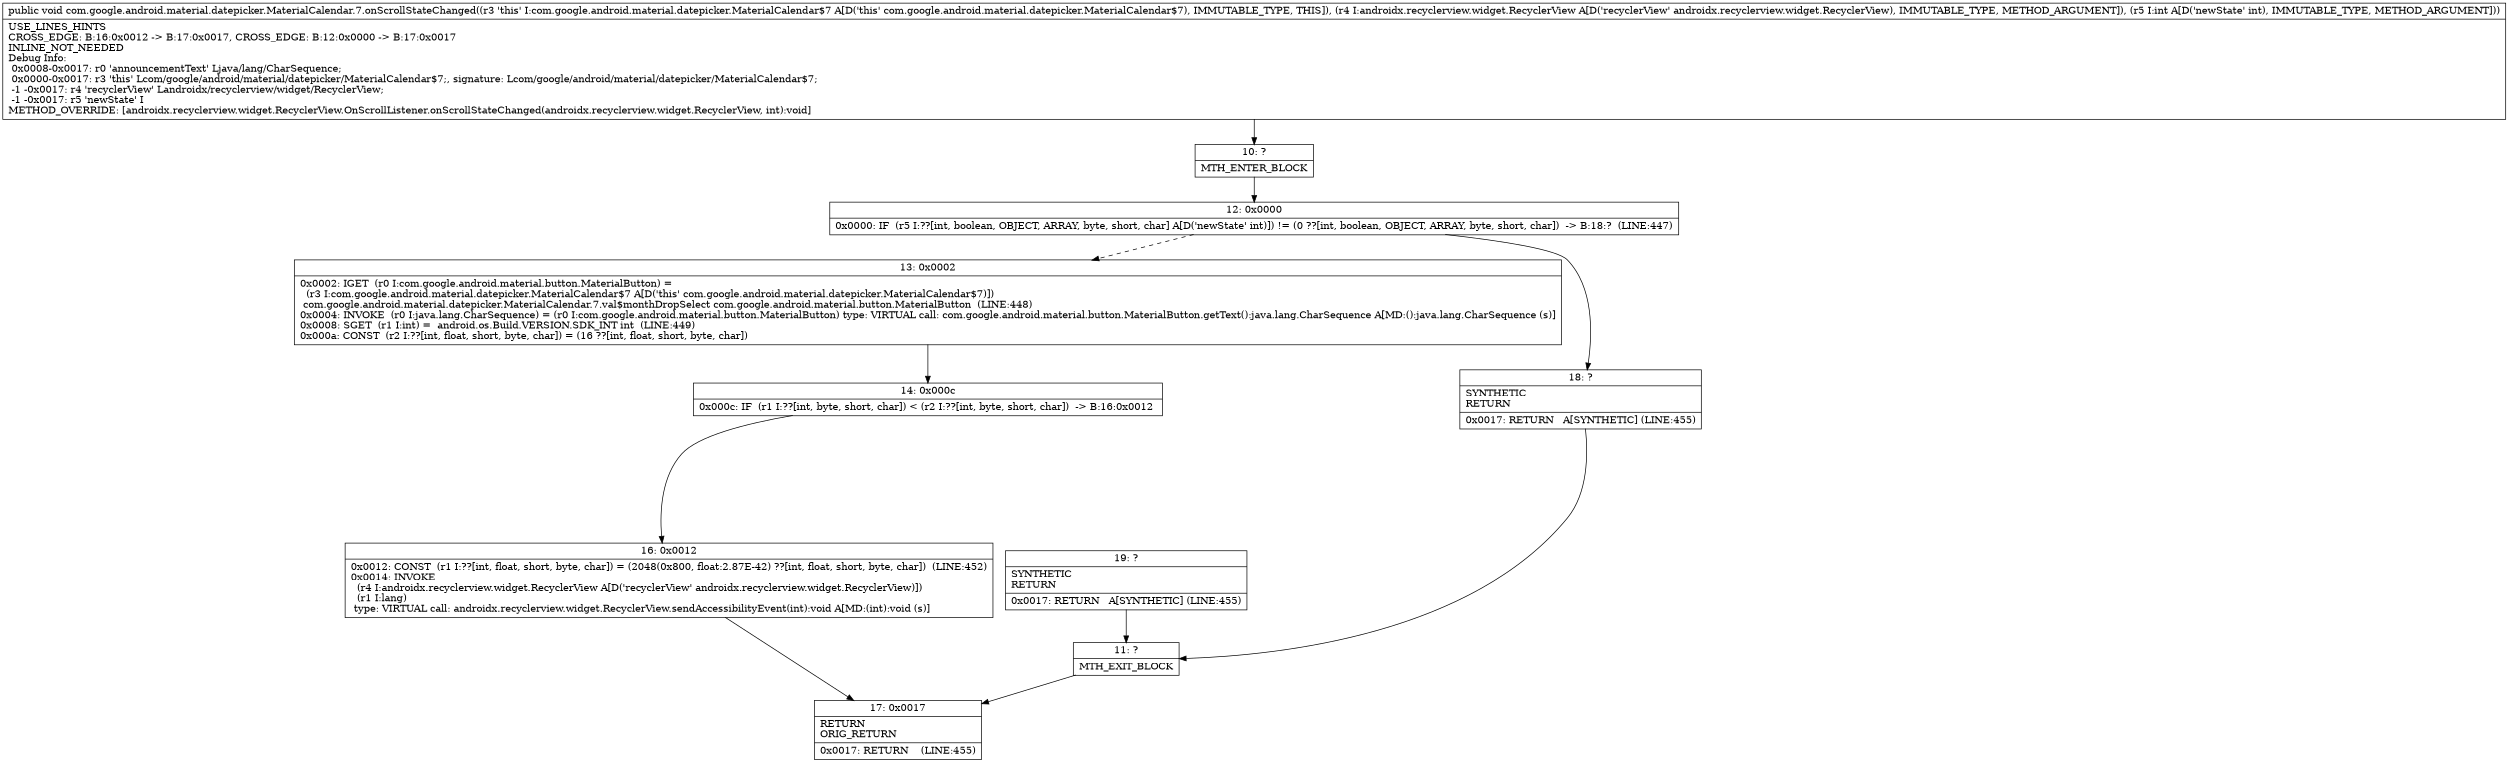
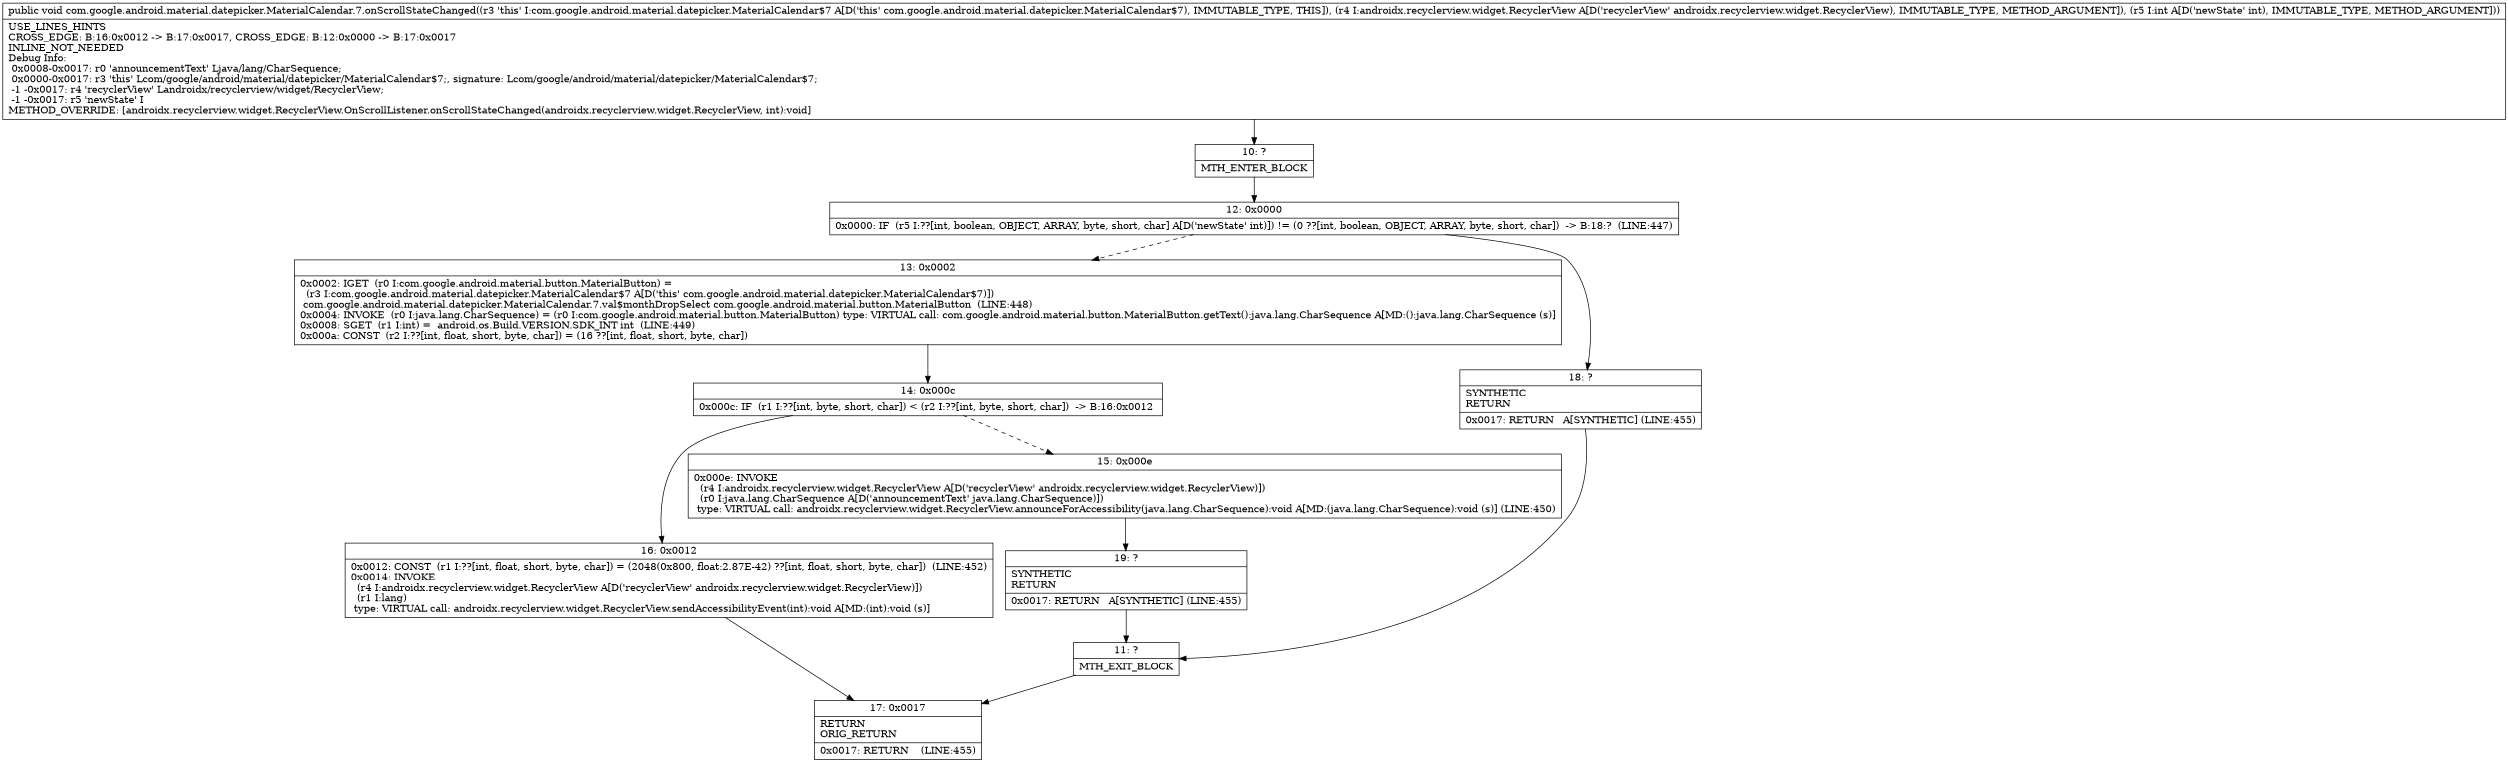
none -> (1125, 486)
